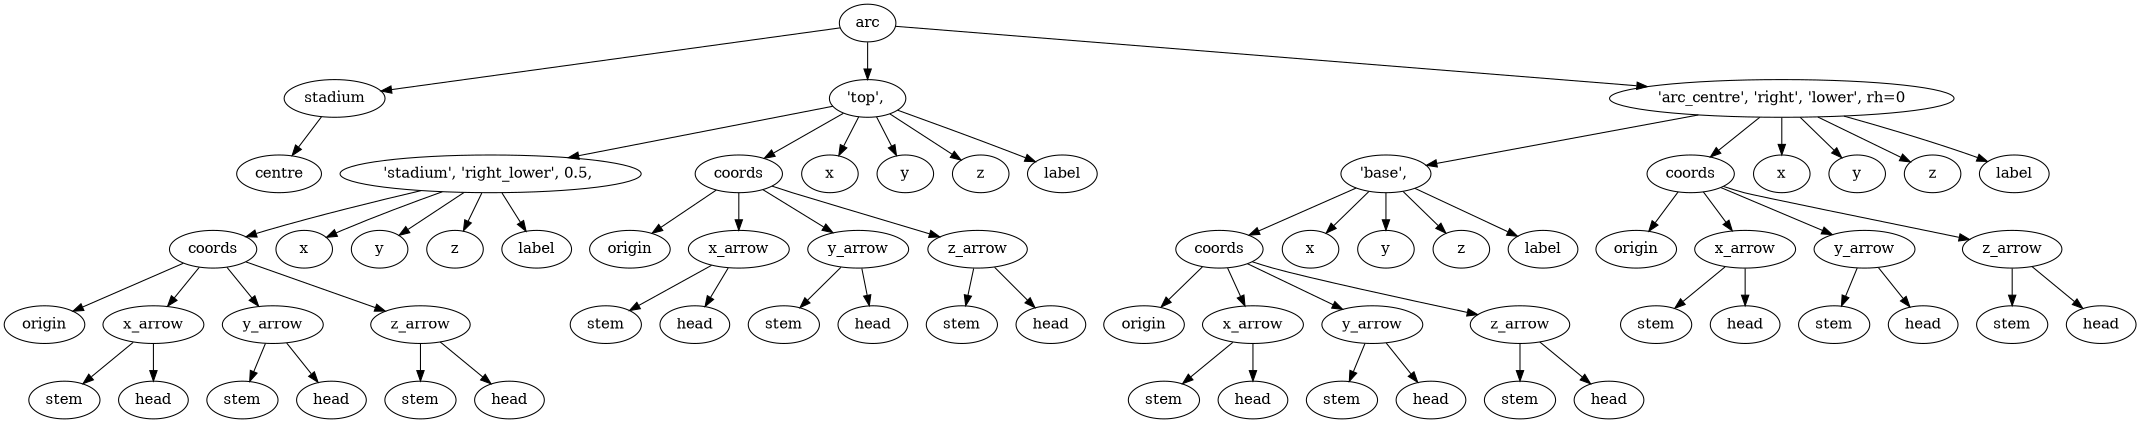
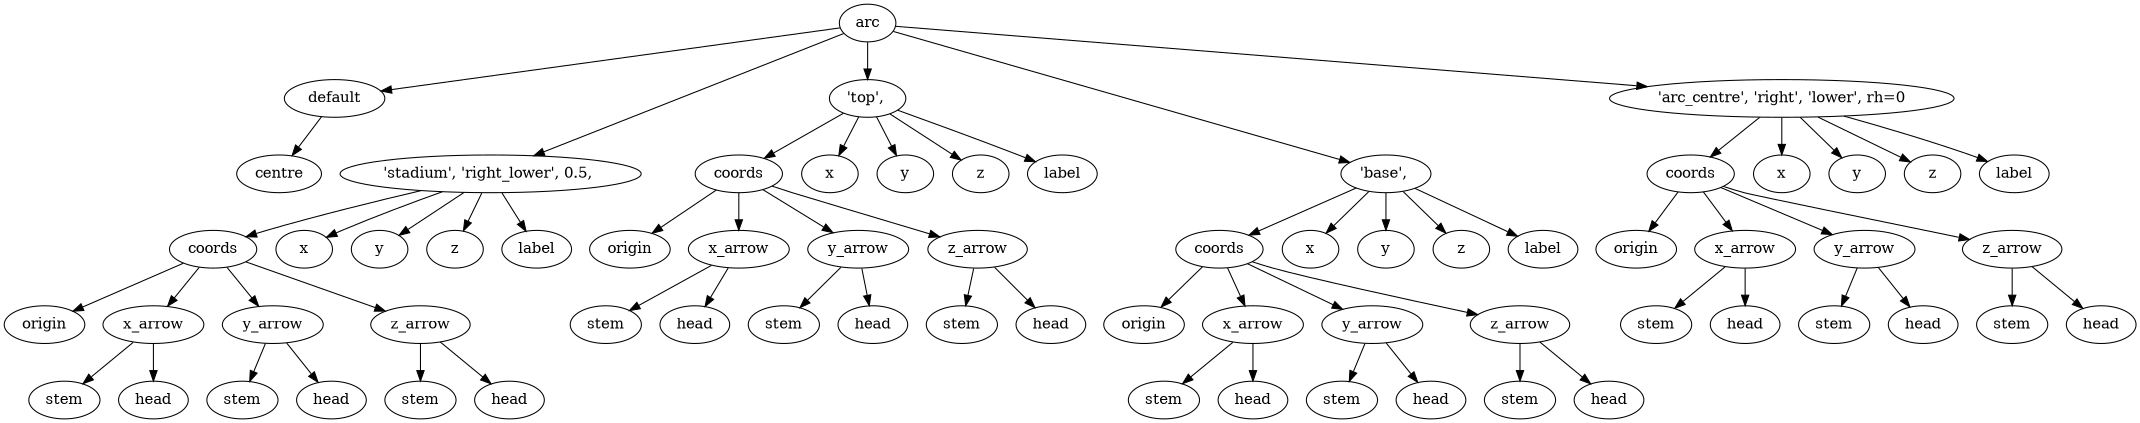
(335, 98) -> (335, 98)
(706, 131) -> (694, 93)
(1568, 139) -> (1117, 95)
